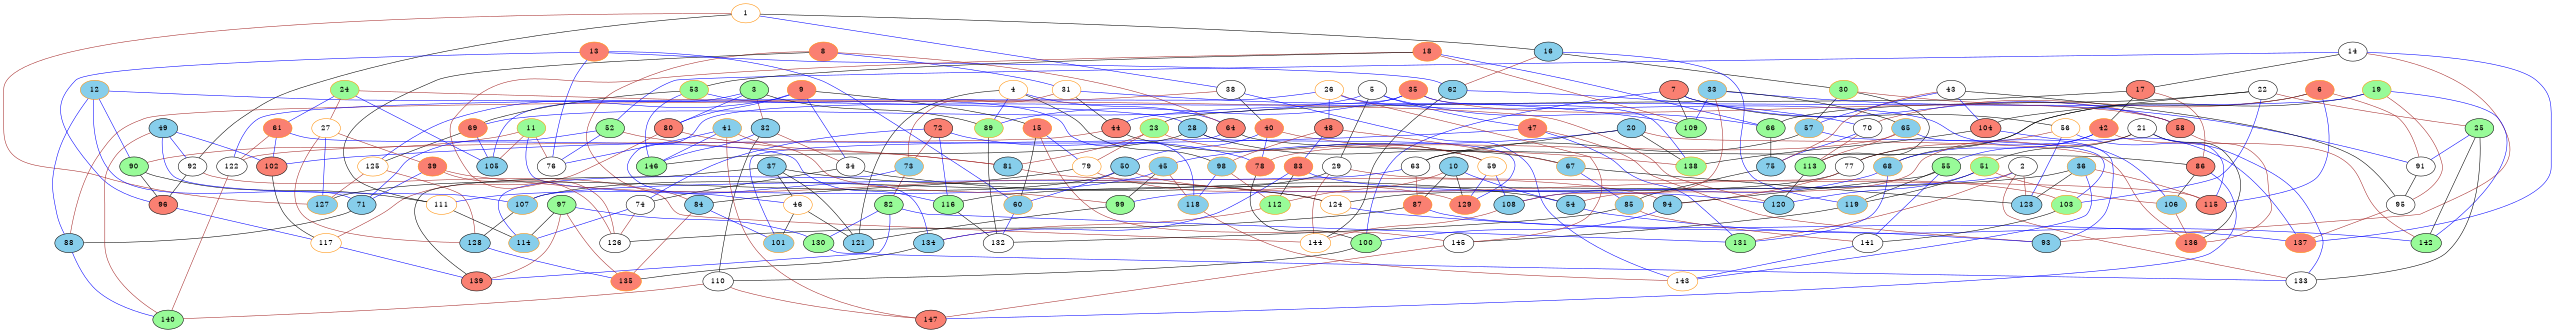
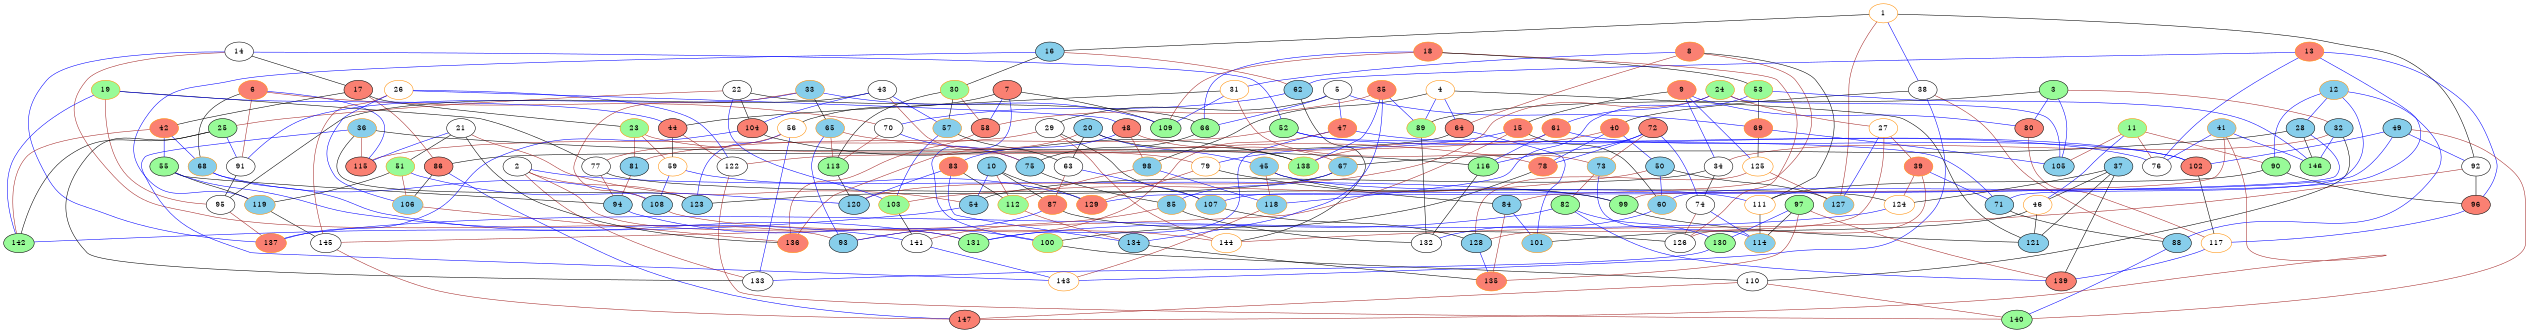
(838, 150) -> none
(1366, 243) -> (1048, 243)
